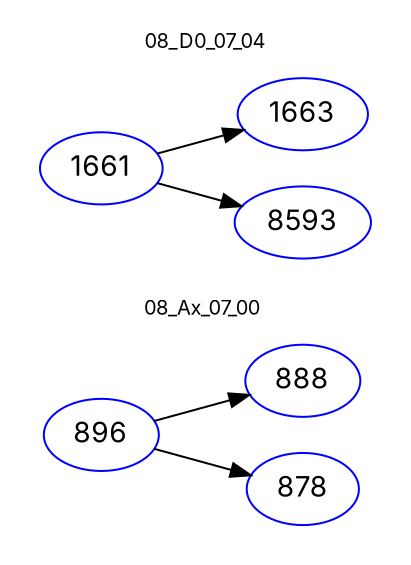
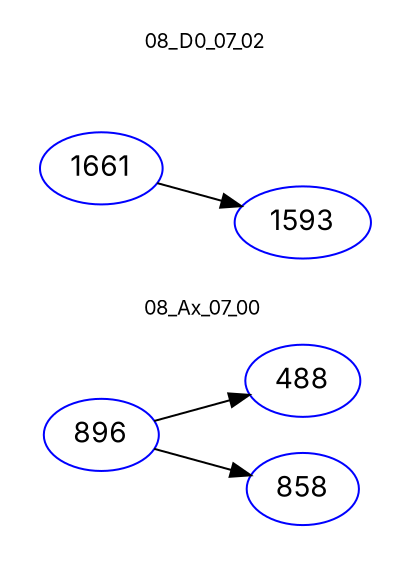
(206, 43) -> (206, 43)
(303, 114) -> none
(303, 222) -> (303, 222)
(303, 381) -> (303, 381)
(303, 489) -> (303, 489)
